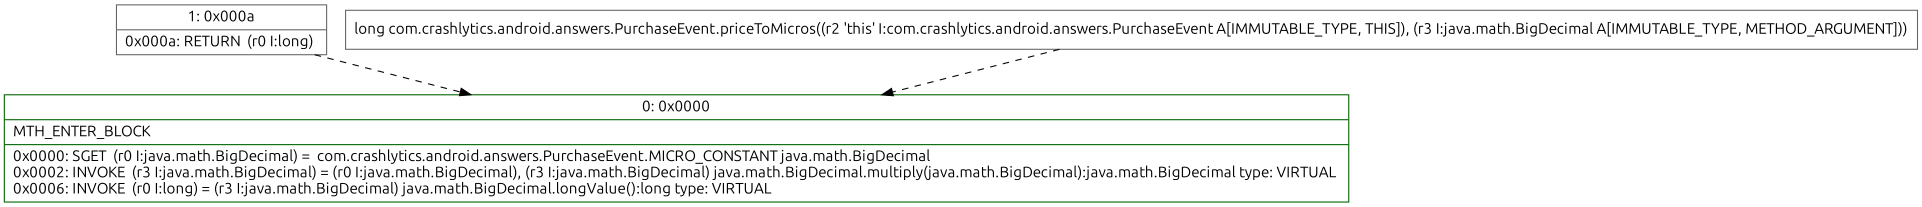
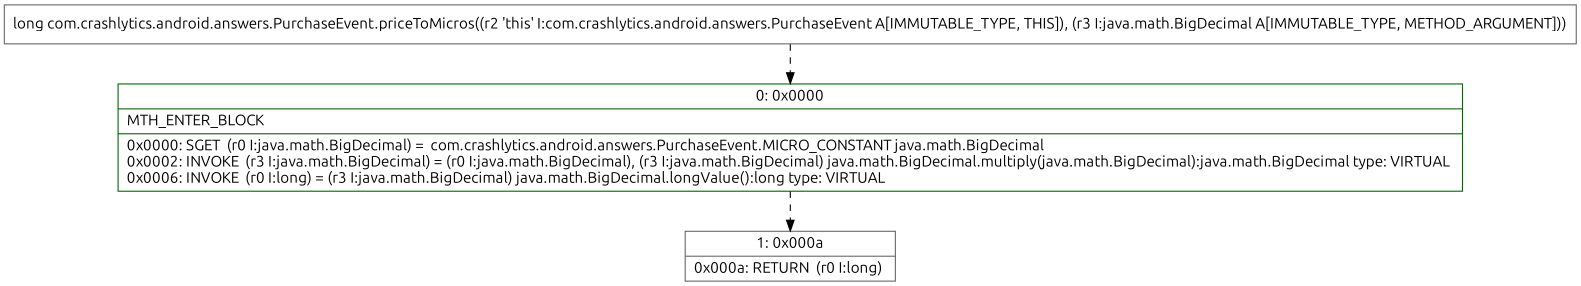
(387, 73) -> (790, 206)
